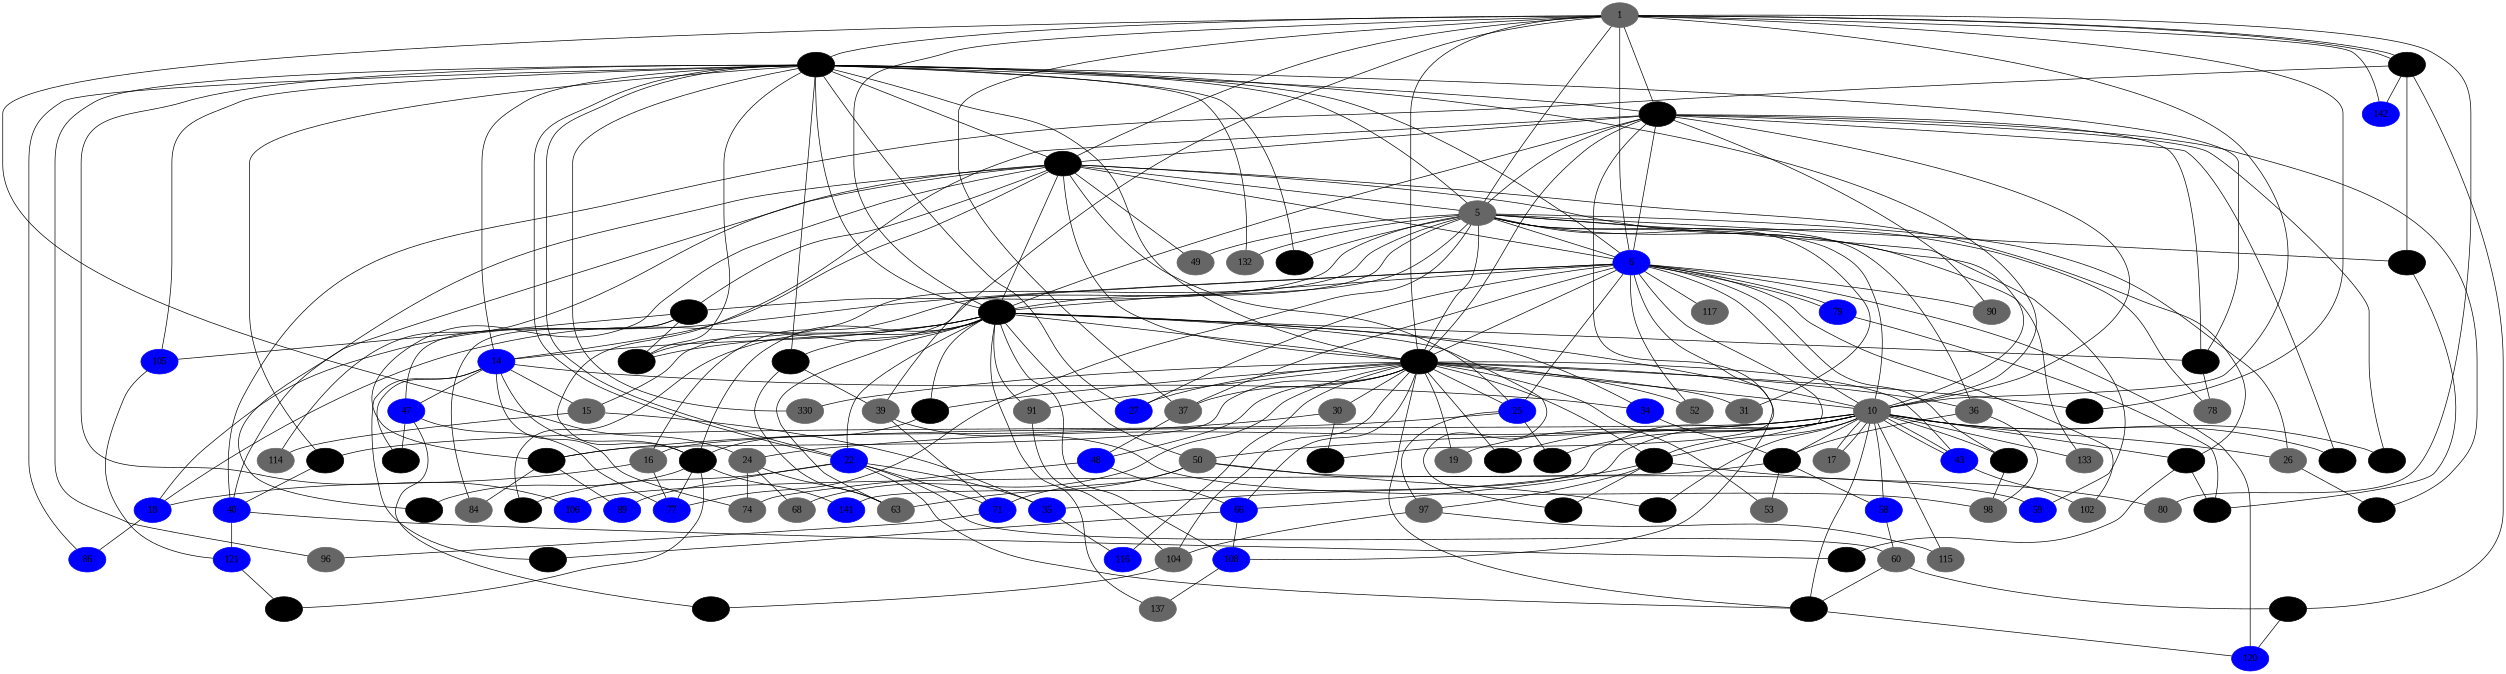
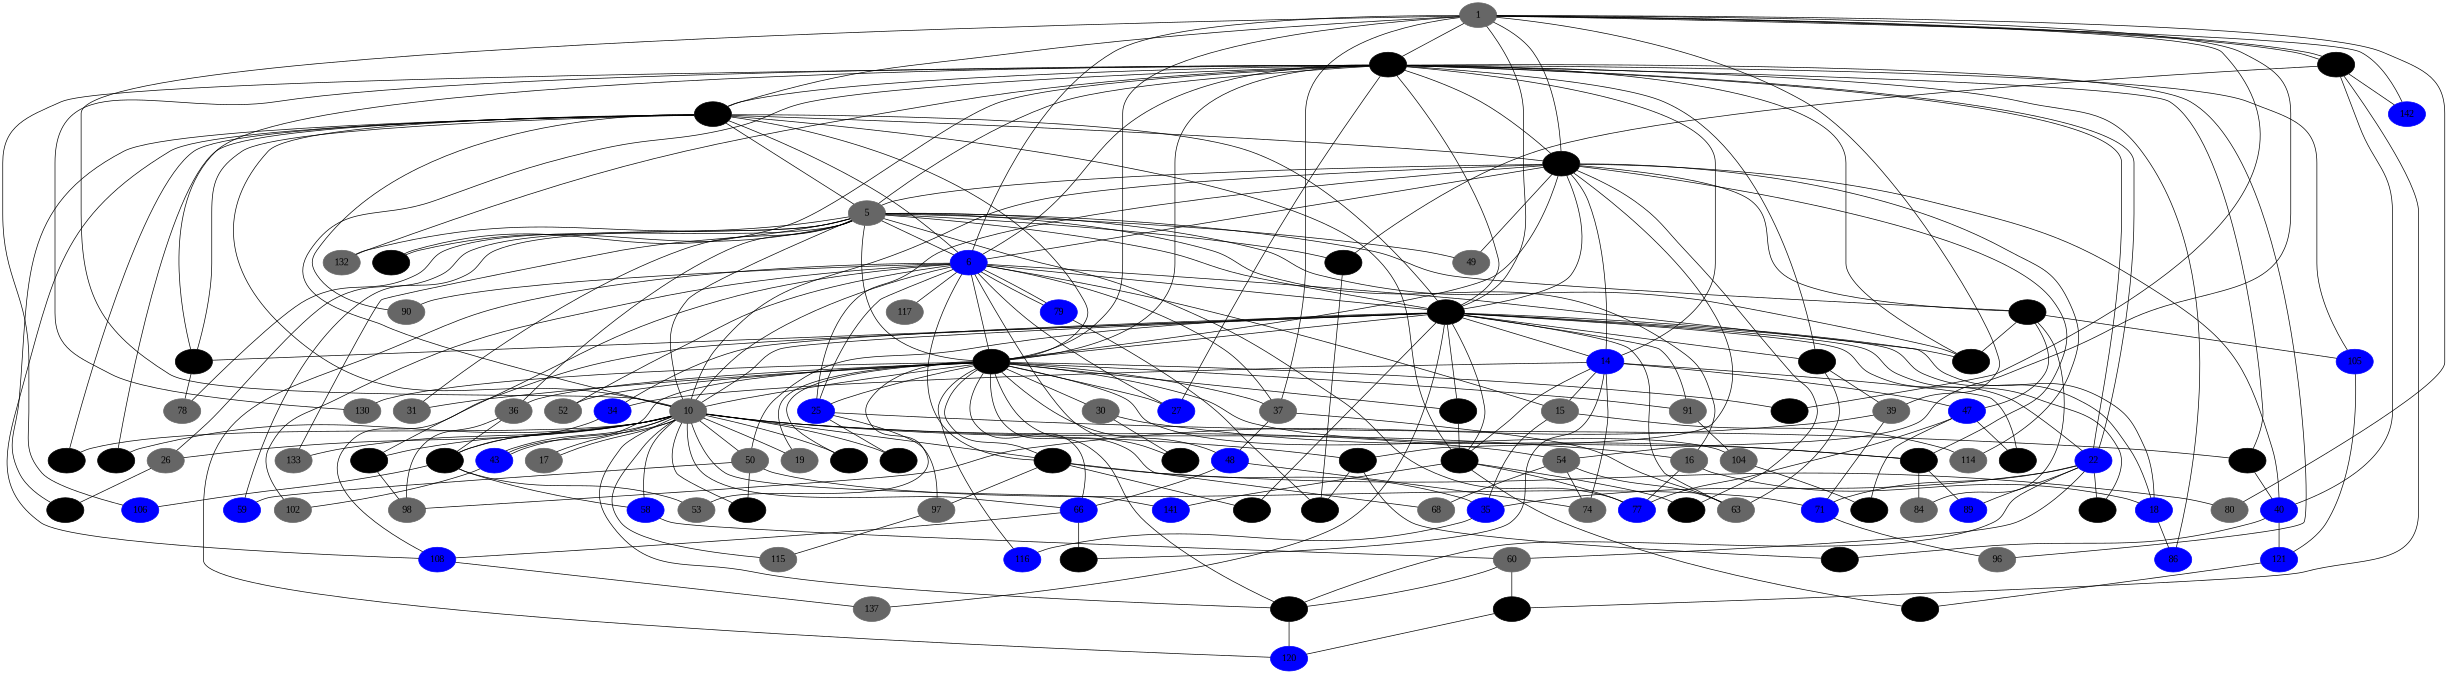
(1559, 95) -> none
(805, 411) -> (362, 411)
(747, 461) -> (1561, 461)
(995, 495) -> (1427, 425)
(1297, 528) -> none
